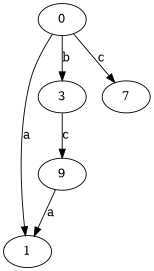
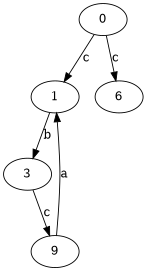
(62, 54) -> (43, 131)
(126, 97) -> (119, 97)
(27, 136) -> (86, 58)
